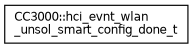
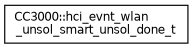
(96, 24) -> (96, 24)
